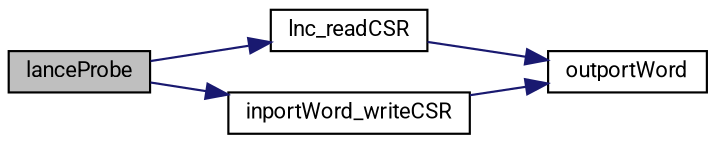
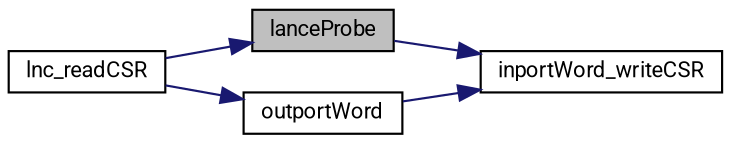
(200, 53) -> (198, 52)
(498, 91) -> (431, 97)
